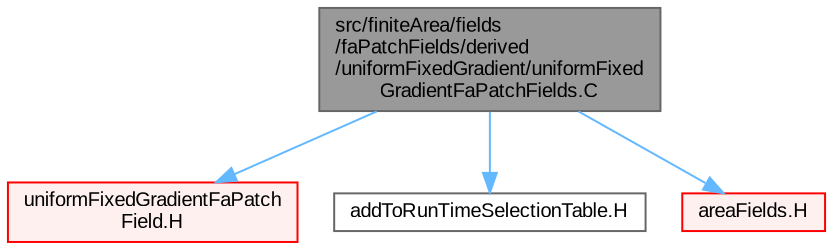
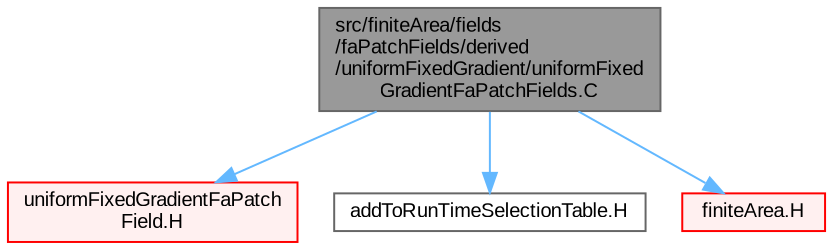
(754, 212) -> (754, 212)
